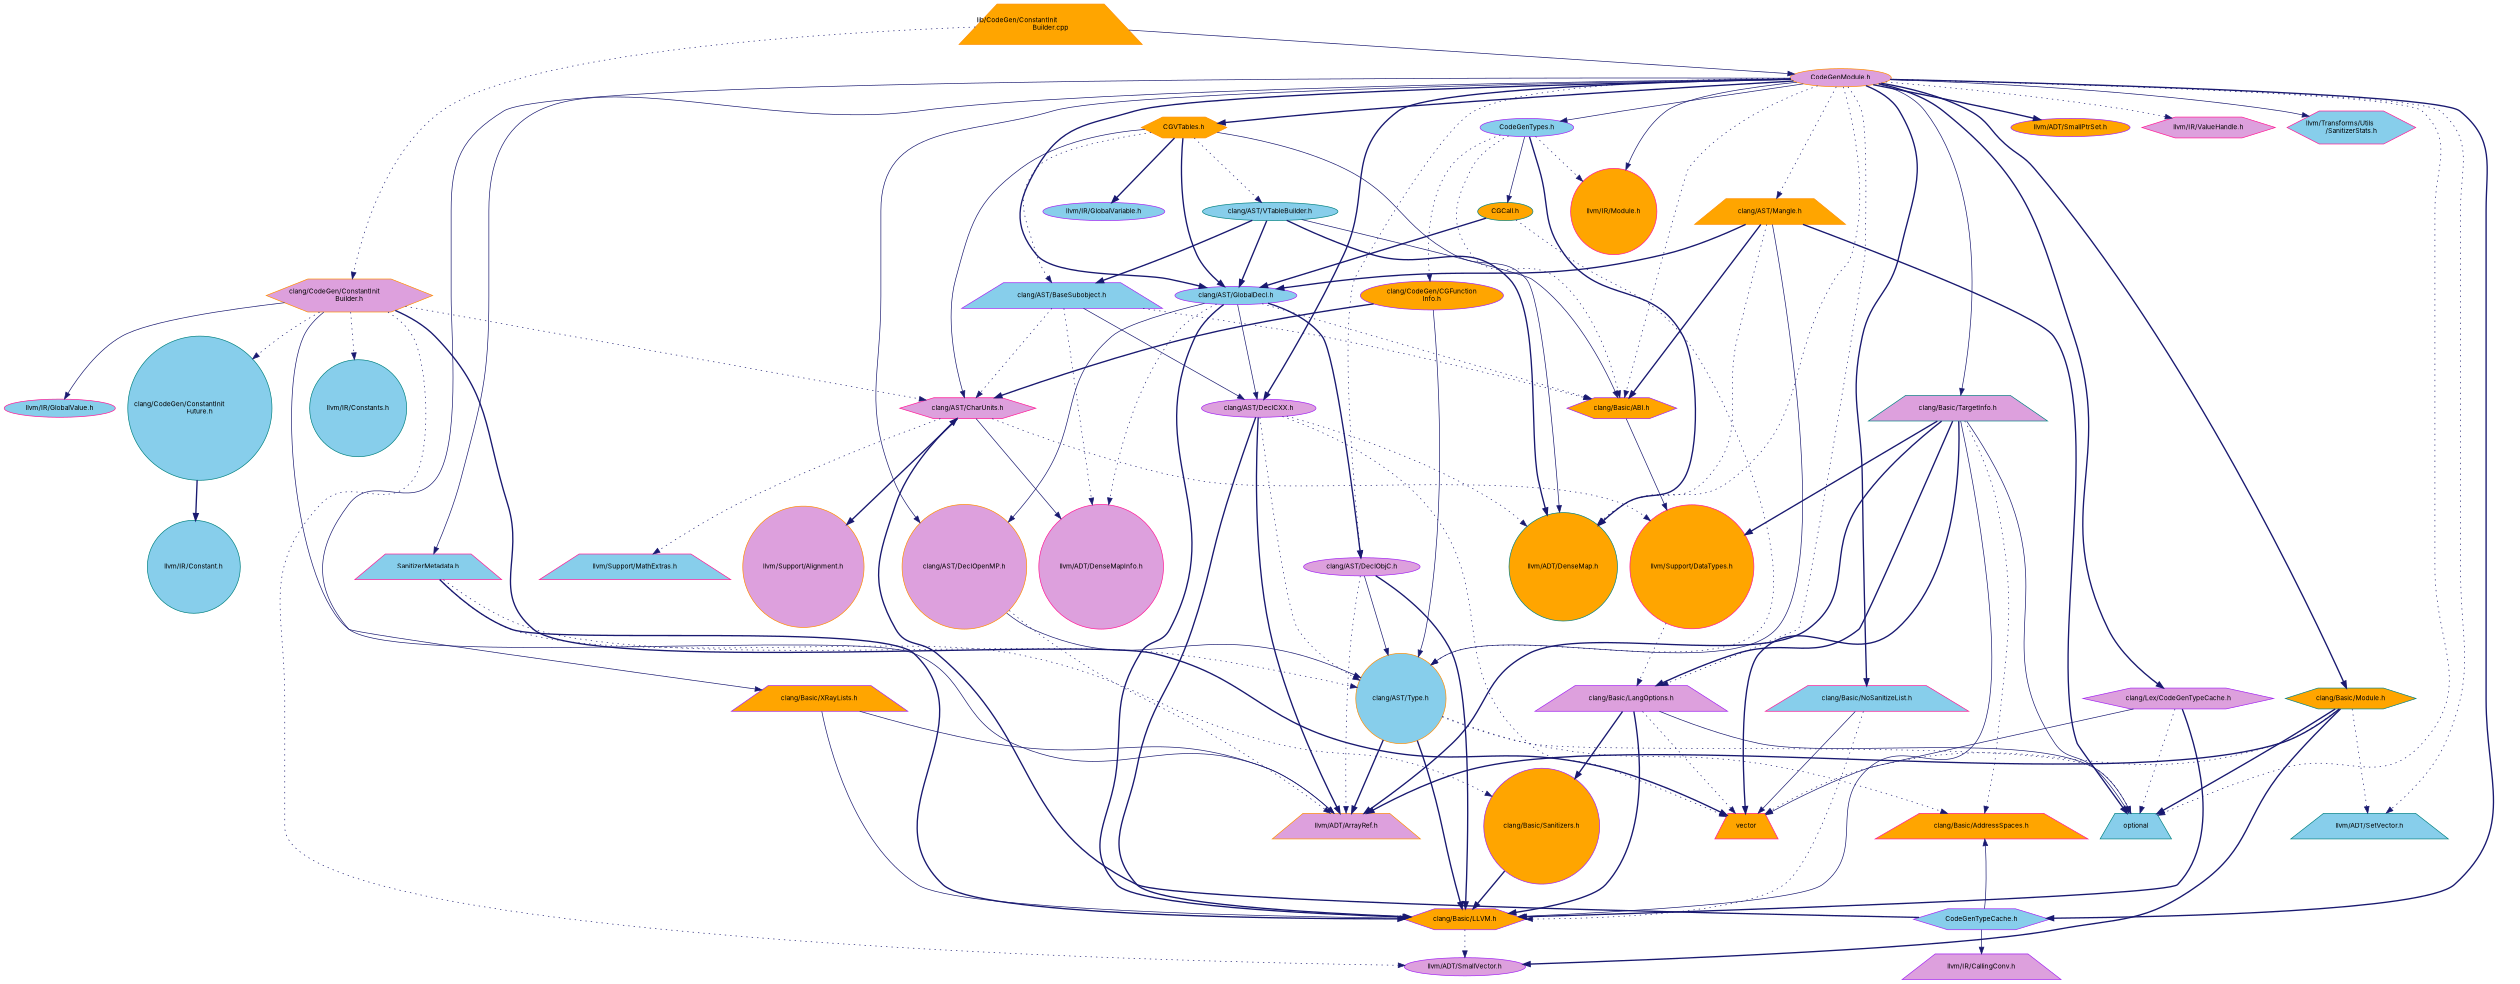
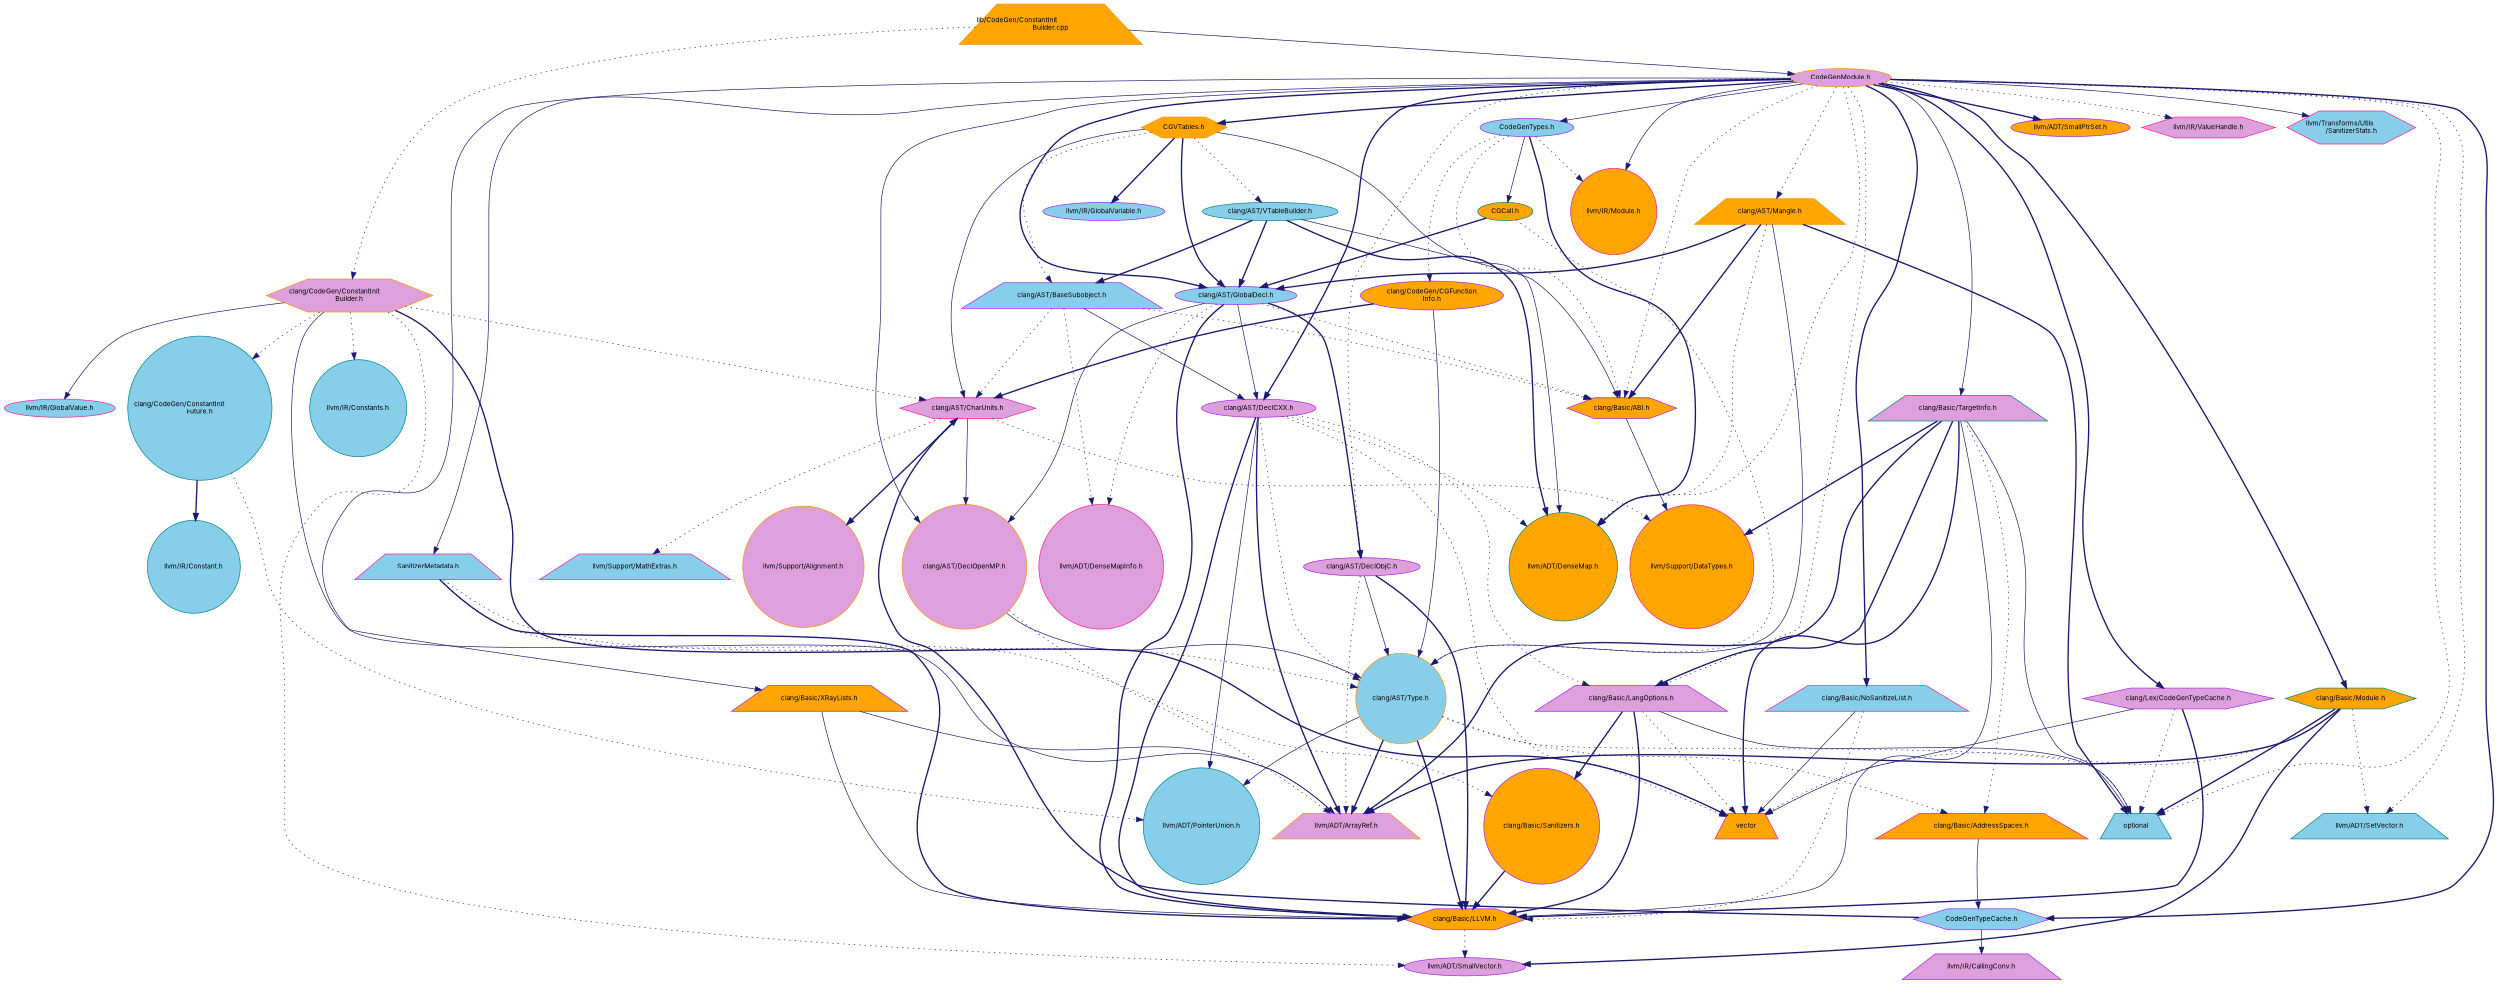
(1016, 466) -> (967, 458)
(1650, 657) -> (1481, 516)
none -> (1202, 826)
(1986, 877) -> (1977, 870)
